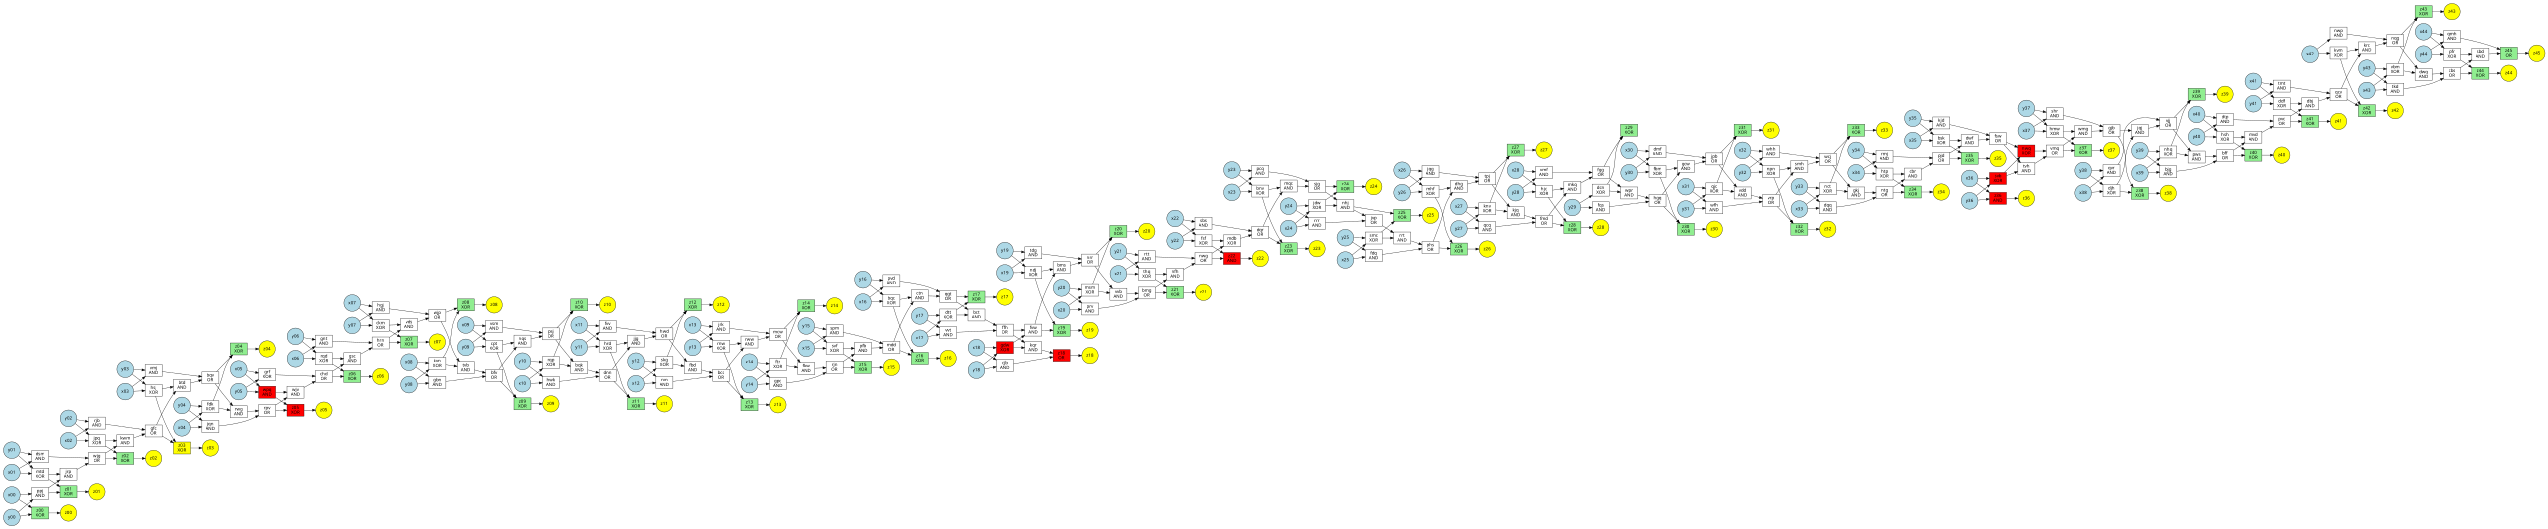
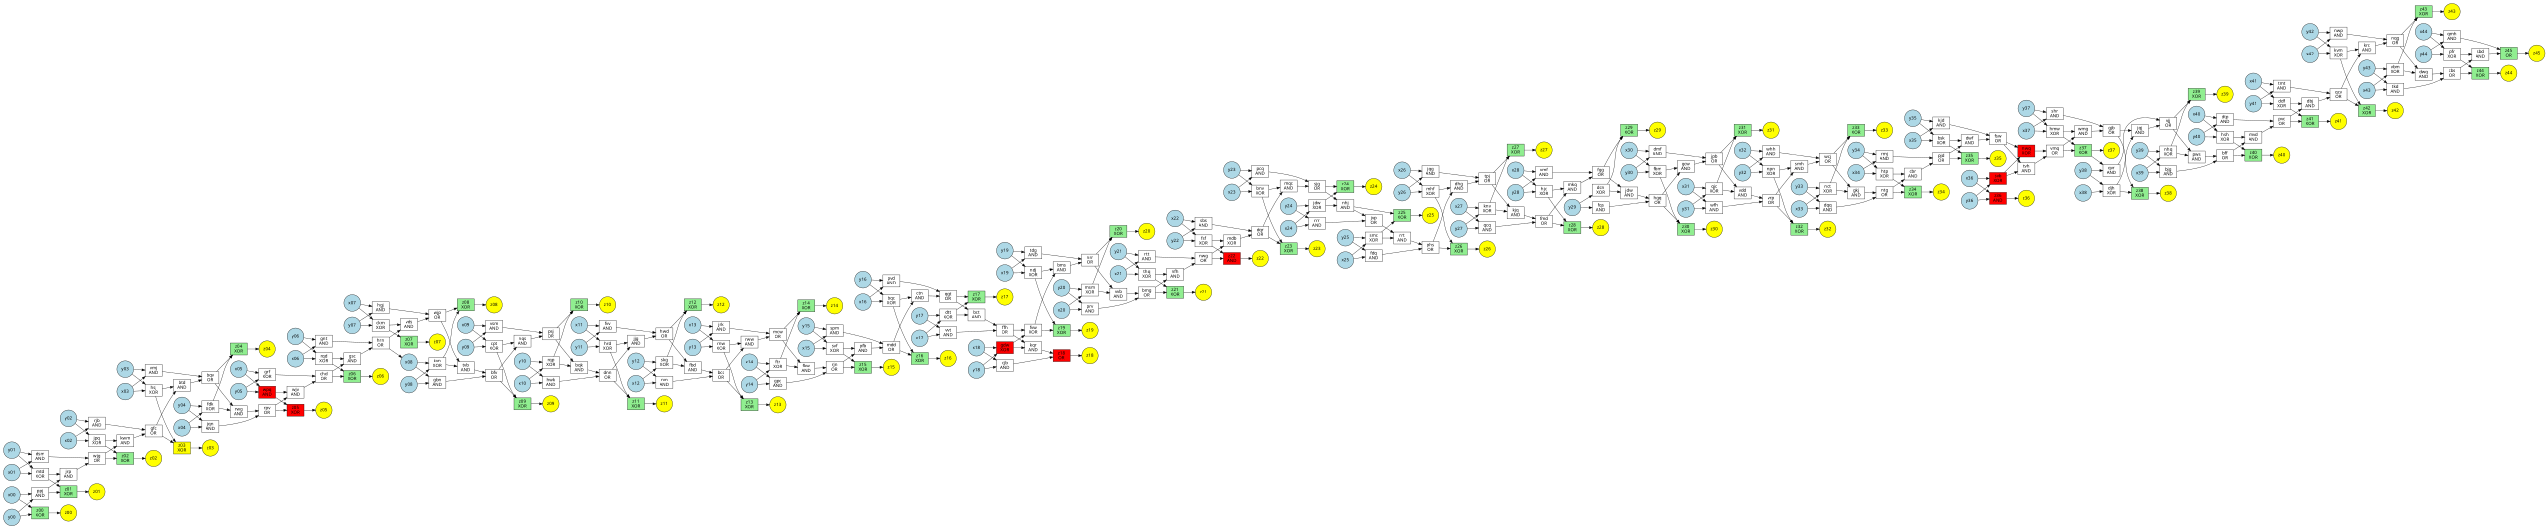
none -> (2310, 32)
none -> (1658, 130)
(2096, 183) -> (2096, 160)
(1629, 193) -> (1629, 193)
(1033, 330) -> (1033, 330)
(393, 343) -> (394, 352)
